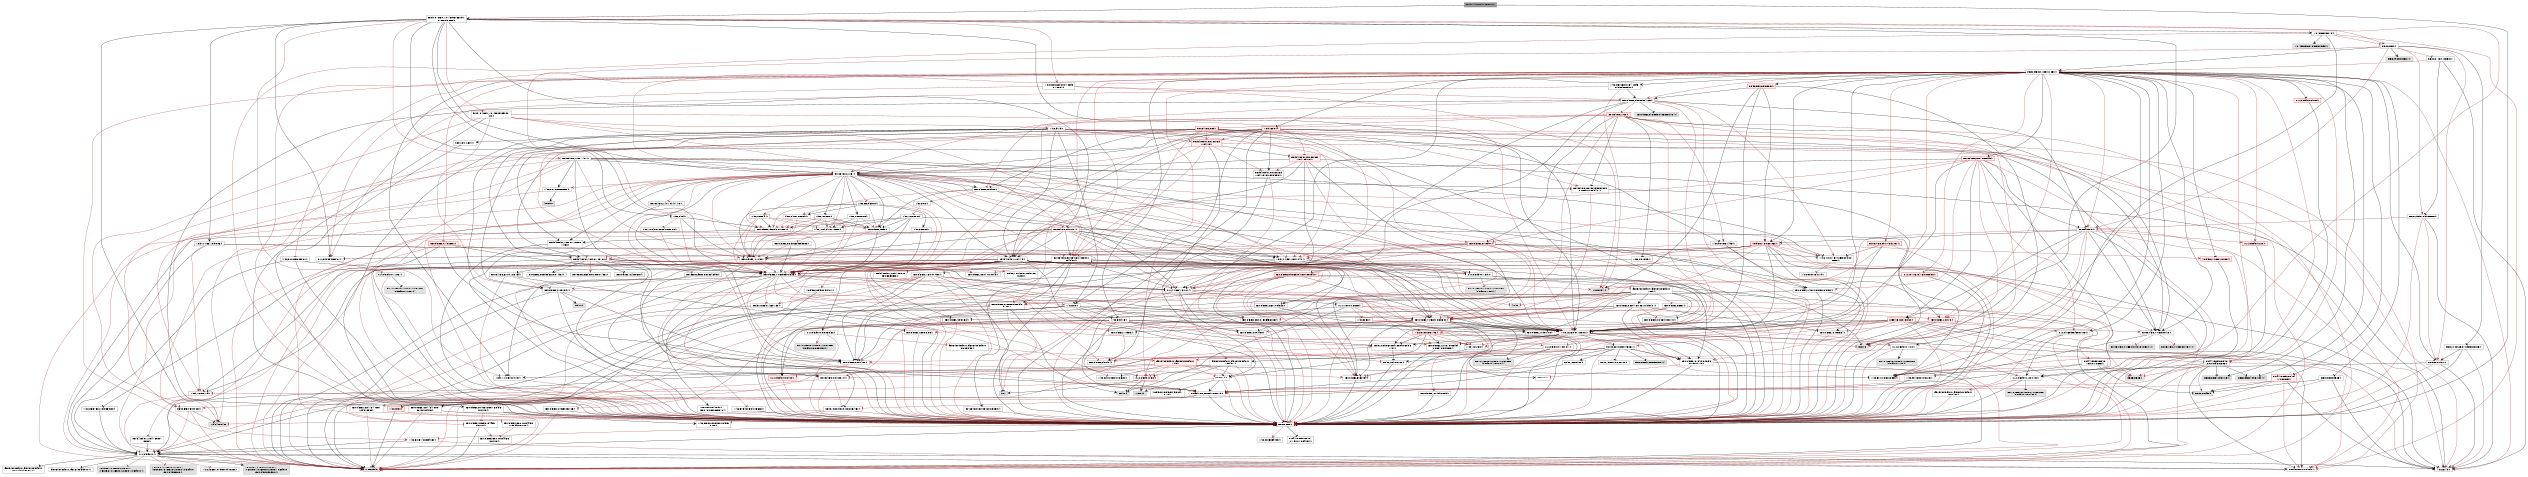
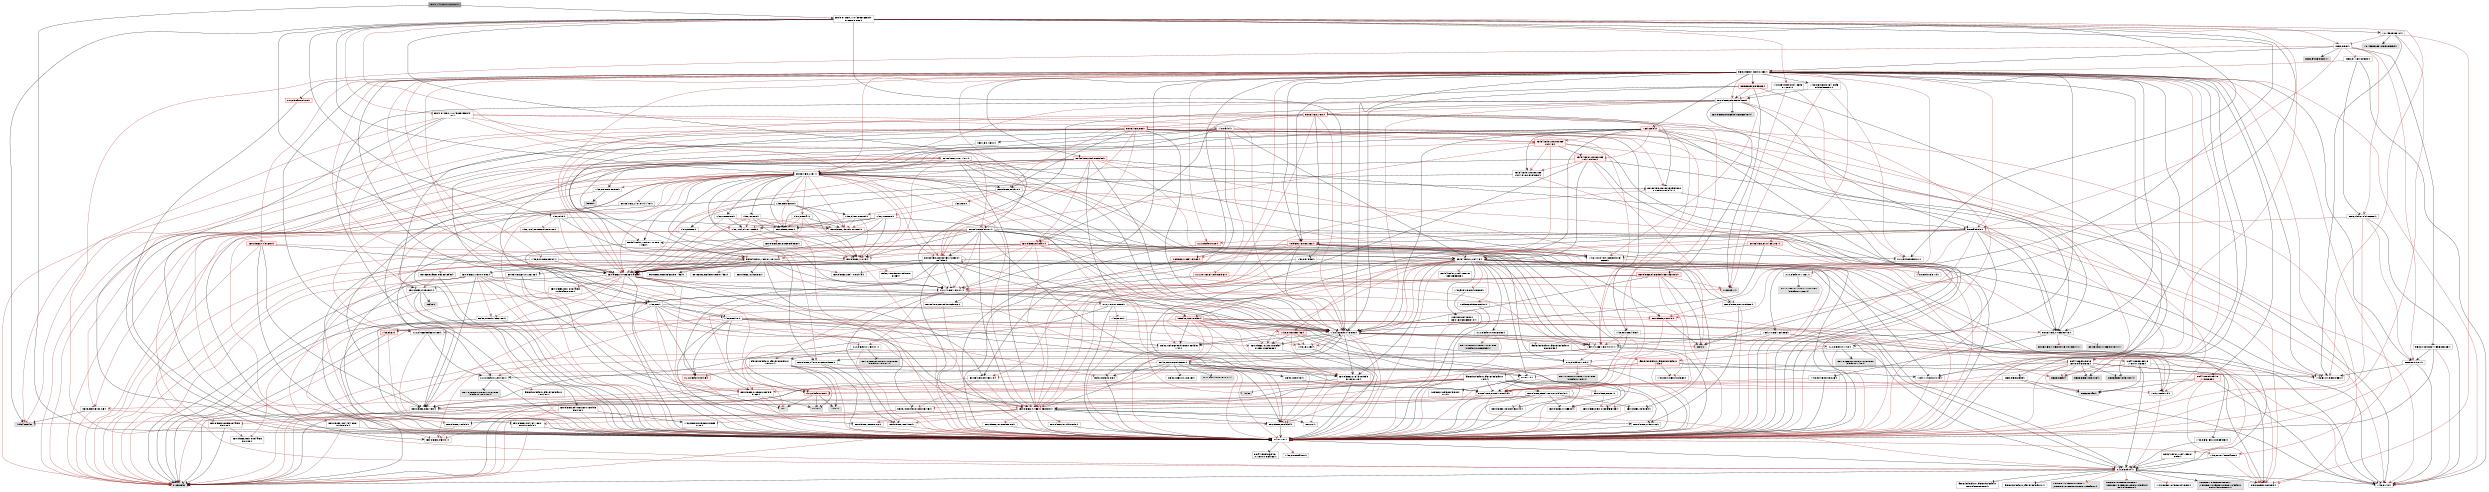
(855, 222) -> (867, 223)
(1065, 229) -> (981, 229)
(1441, 280) -> (1472, 337)
